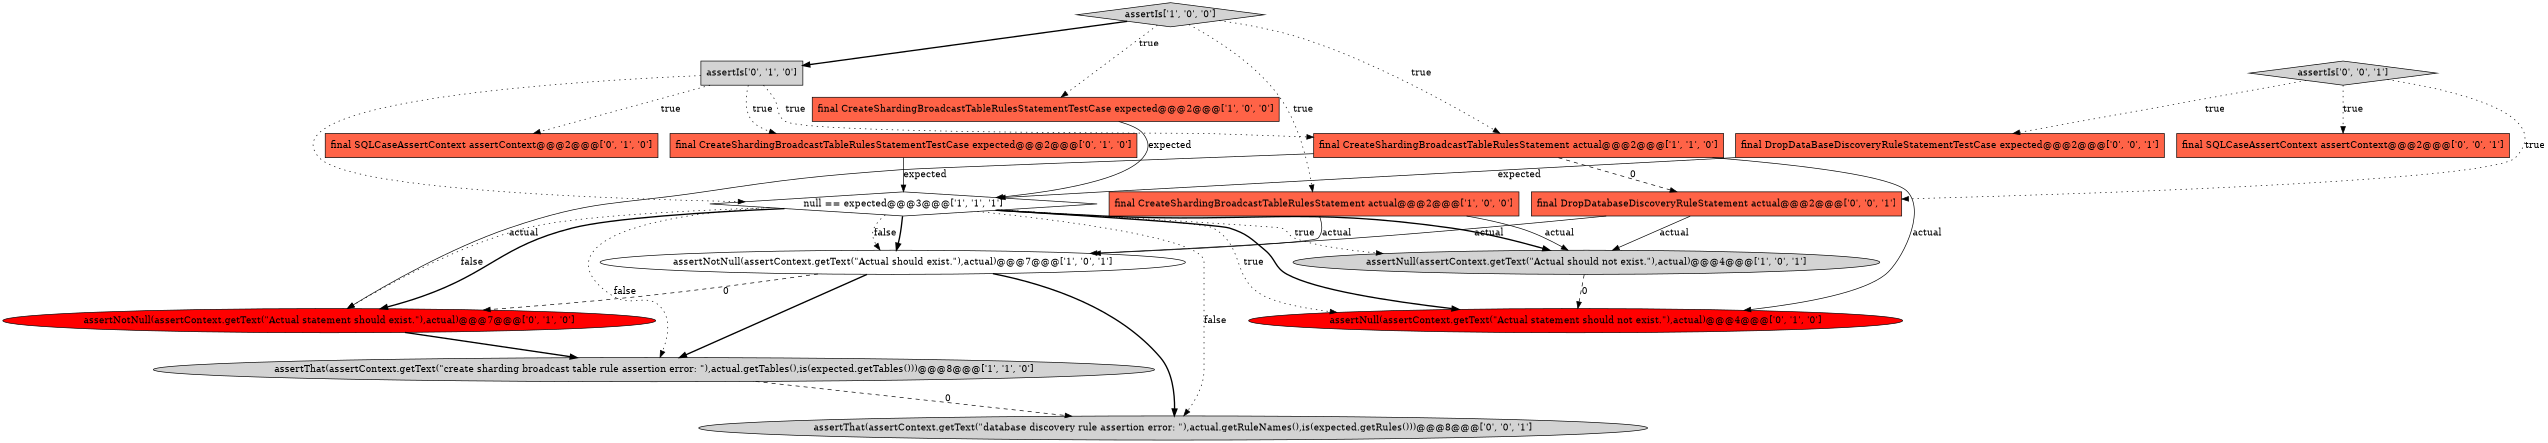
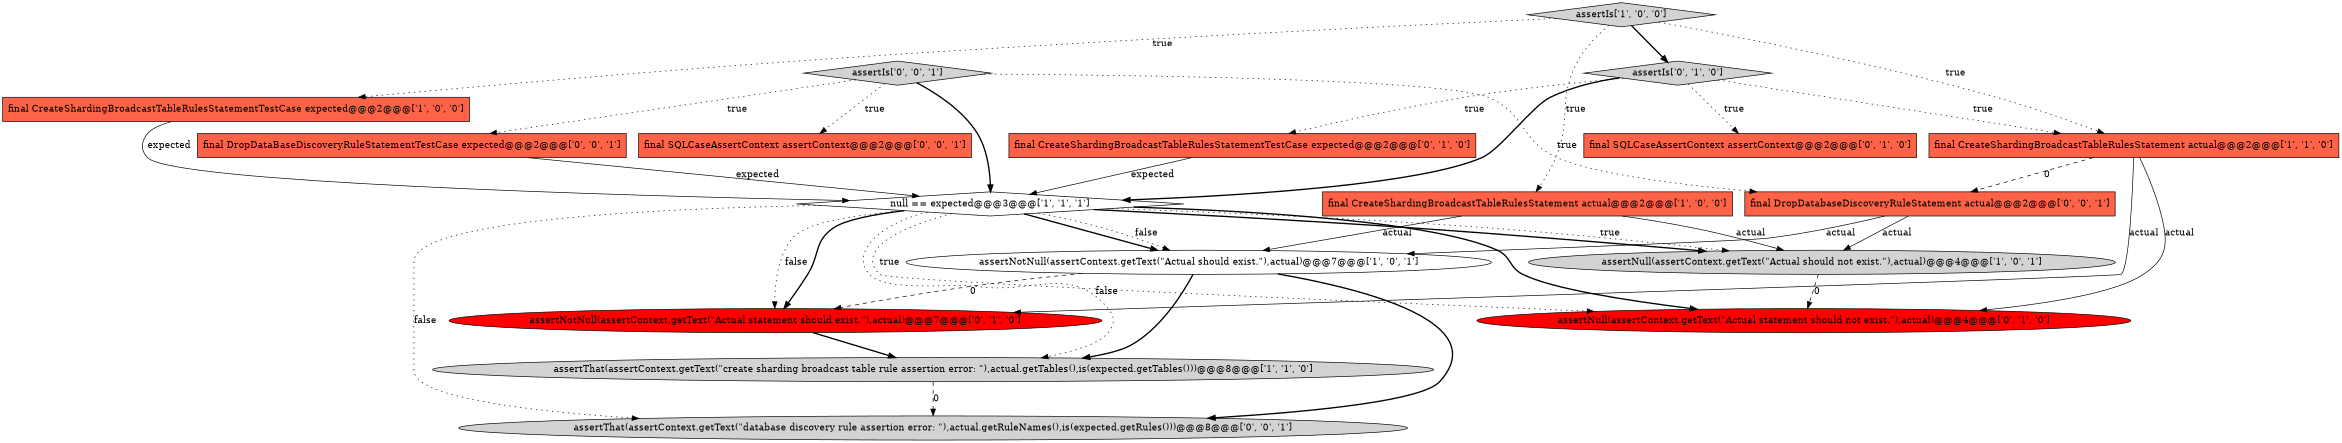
(752, 73) -> (1678, 73)
none -> (970, 123)
(323, 160) -> (1389, 179)
